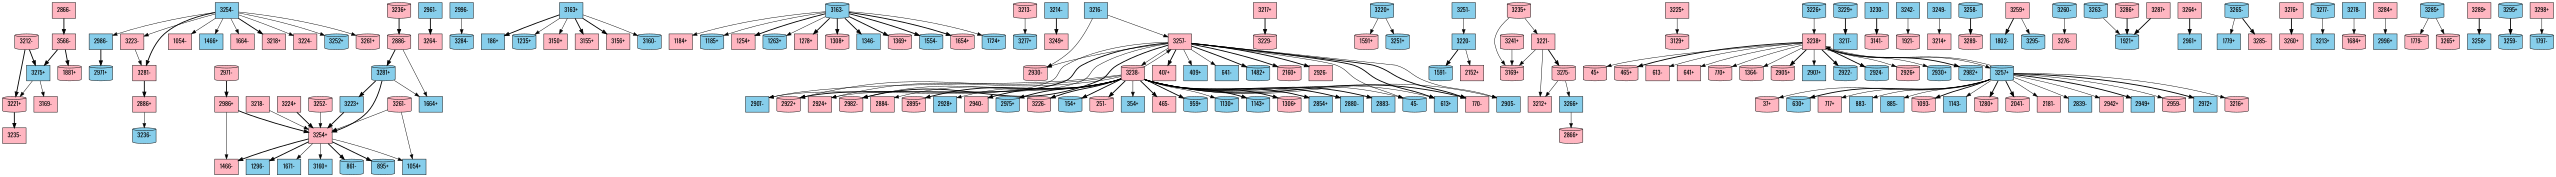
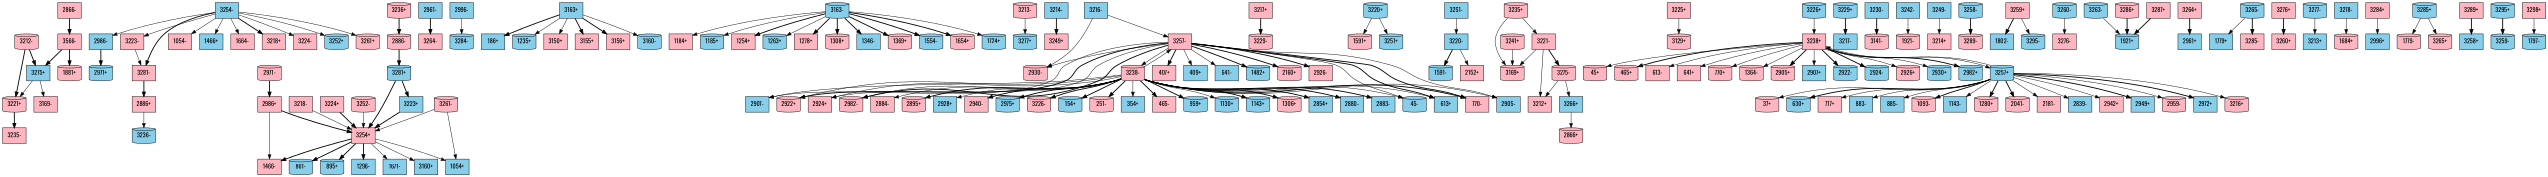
(431, 104) -> none
